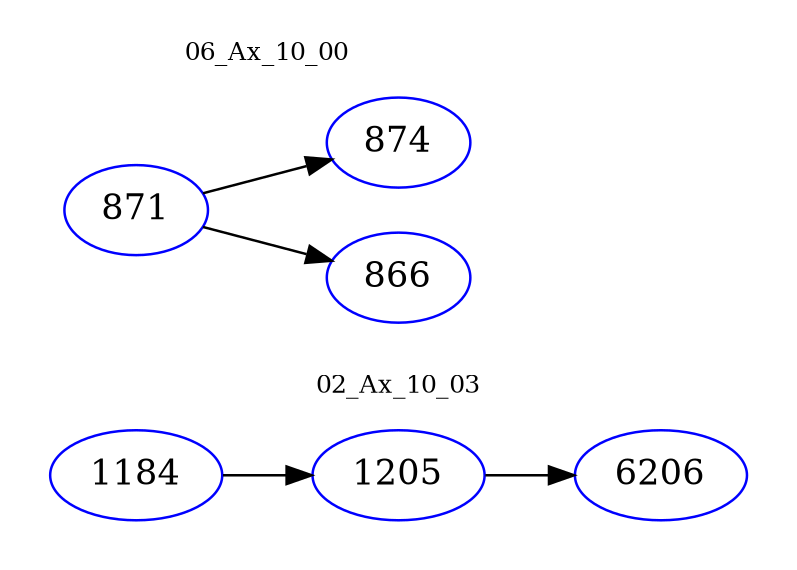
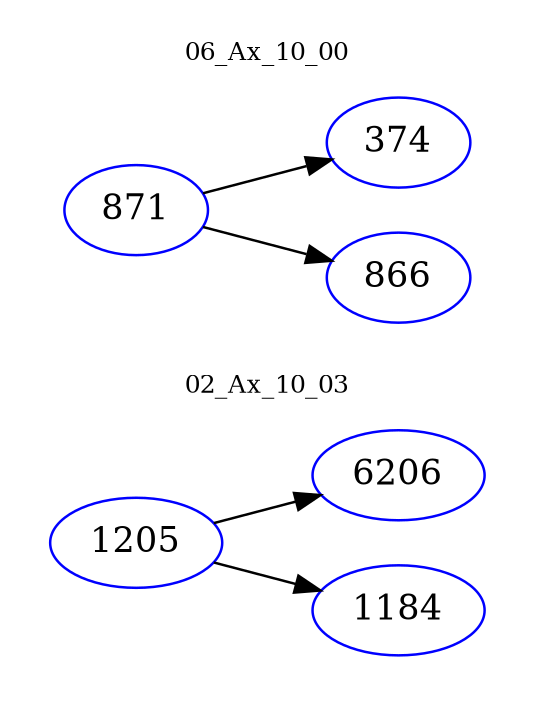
(399, 143) -> (399, 143)
(255, 475) -> (255, 573)
